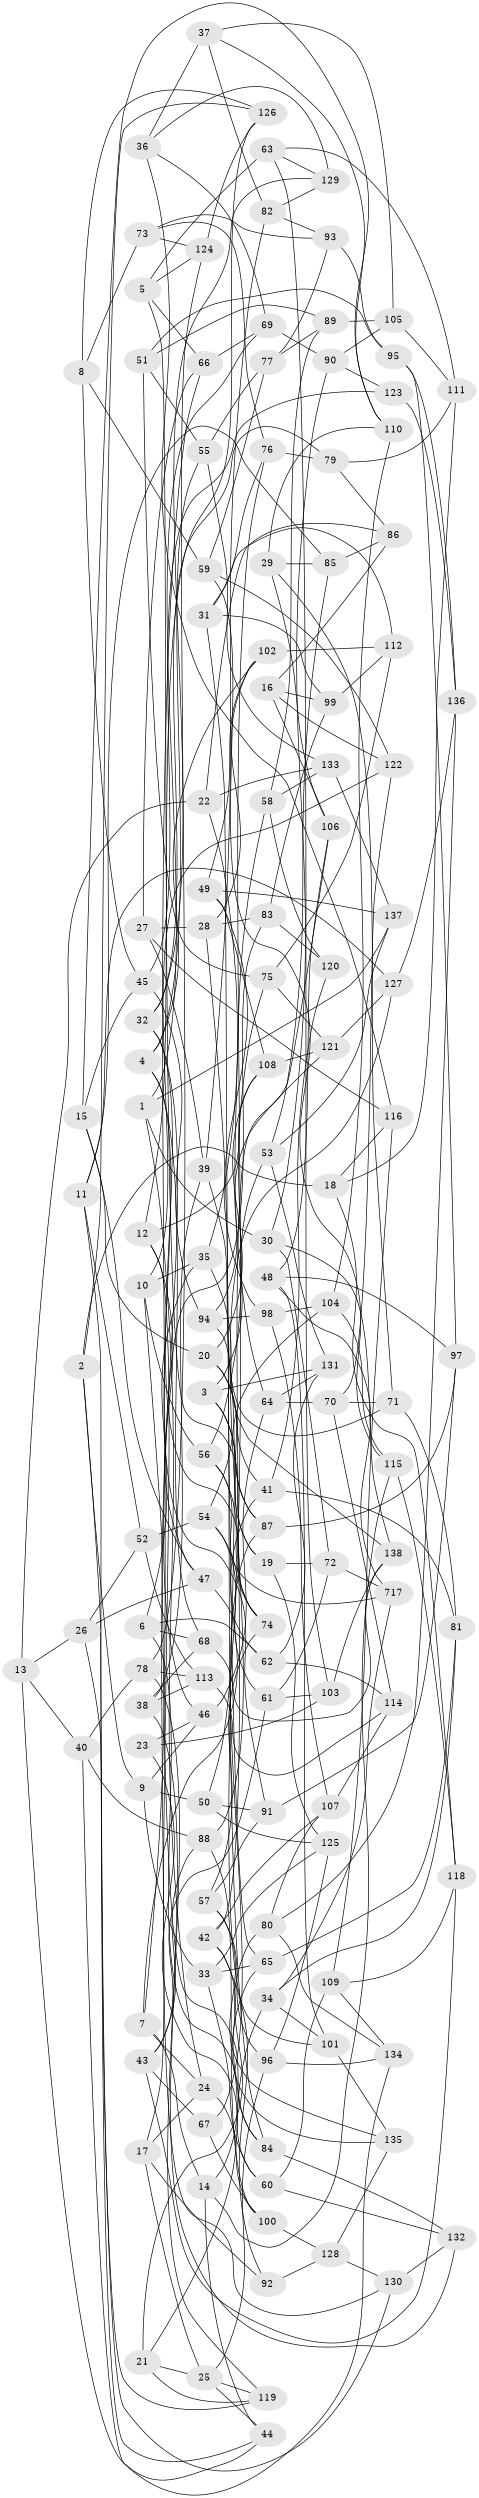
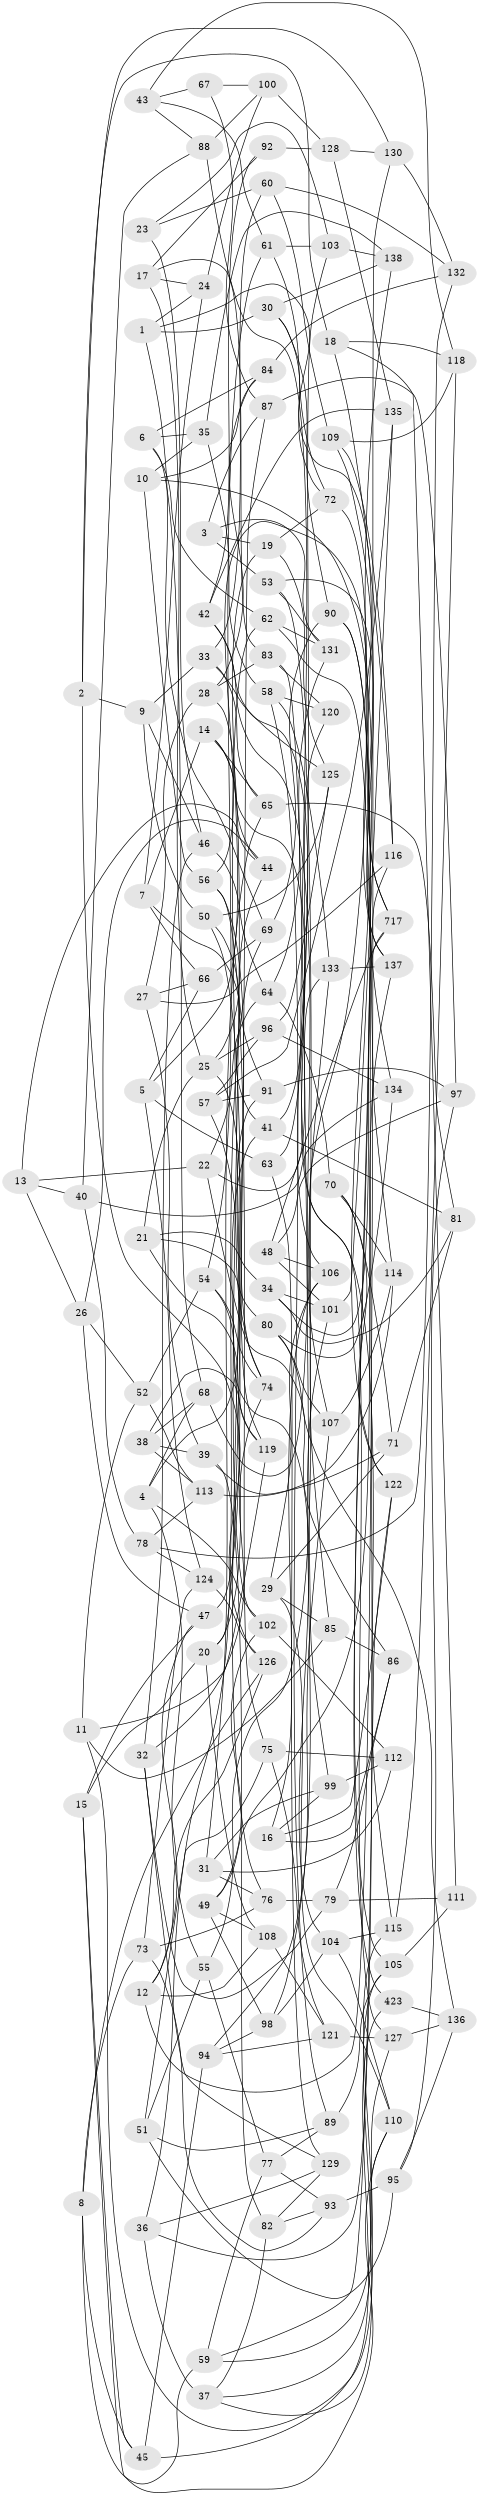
(406, 231) -> none
(394, 393) -> (394, 2002)
